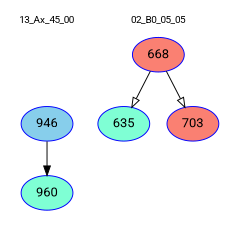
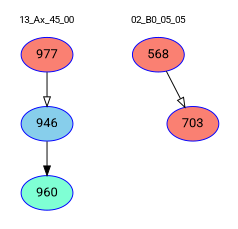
none -> (47, 55)
(158, 55) -> (158, 55)
(124, 124) -> none
